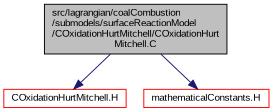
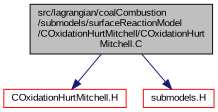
(206, 98) -> (179, 98)
